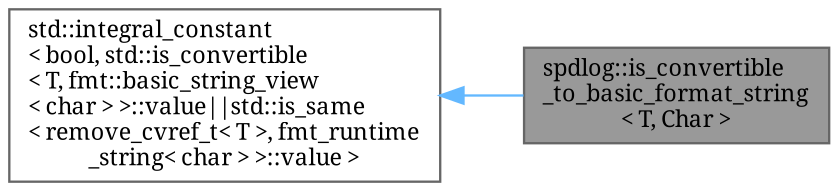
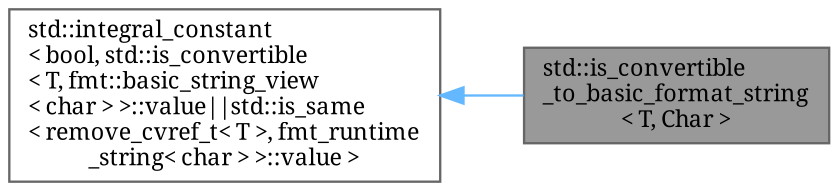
(677, 95) -> (677, 95)
